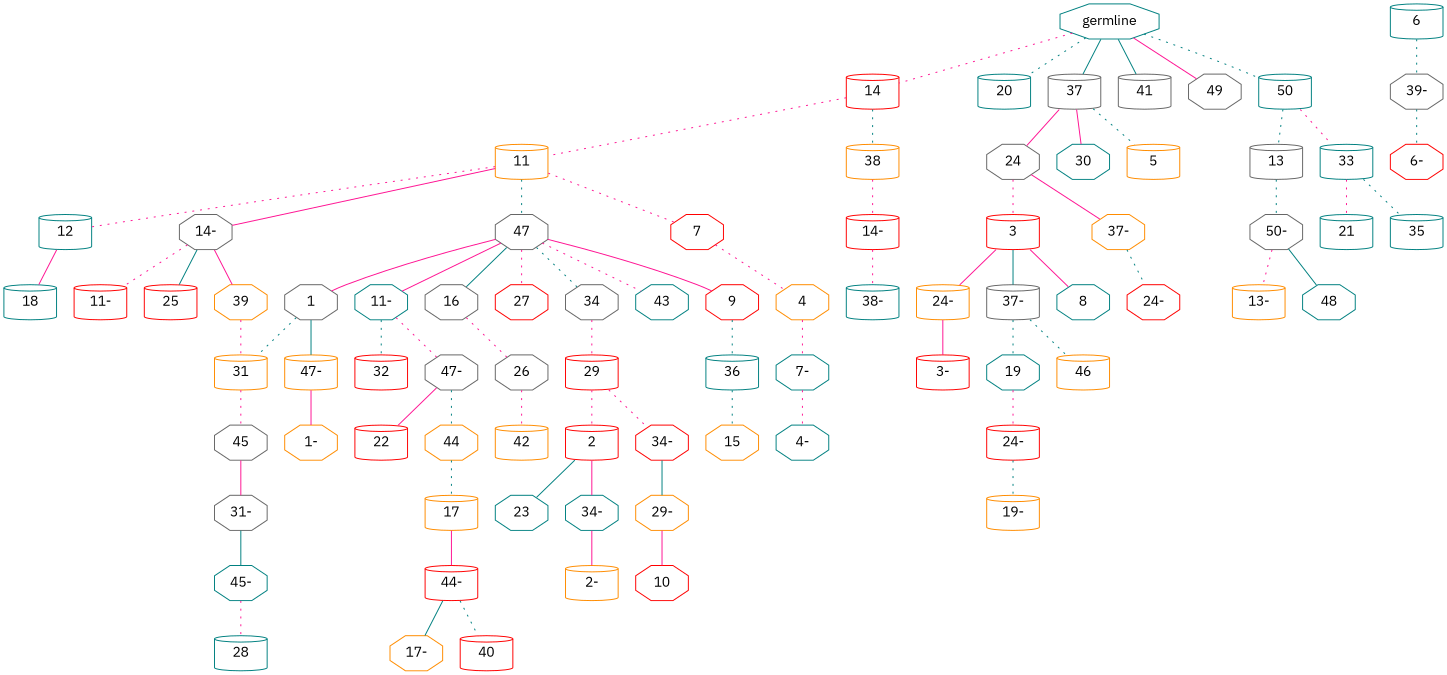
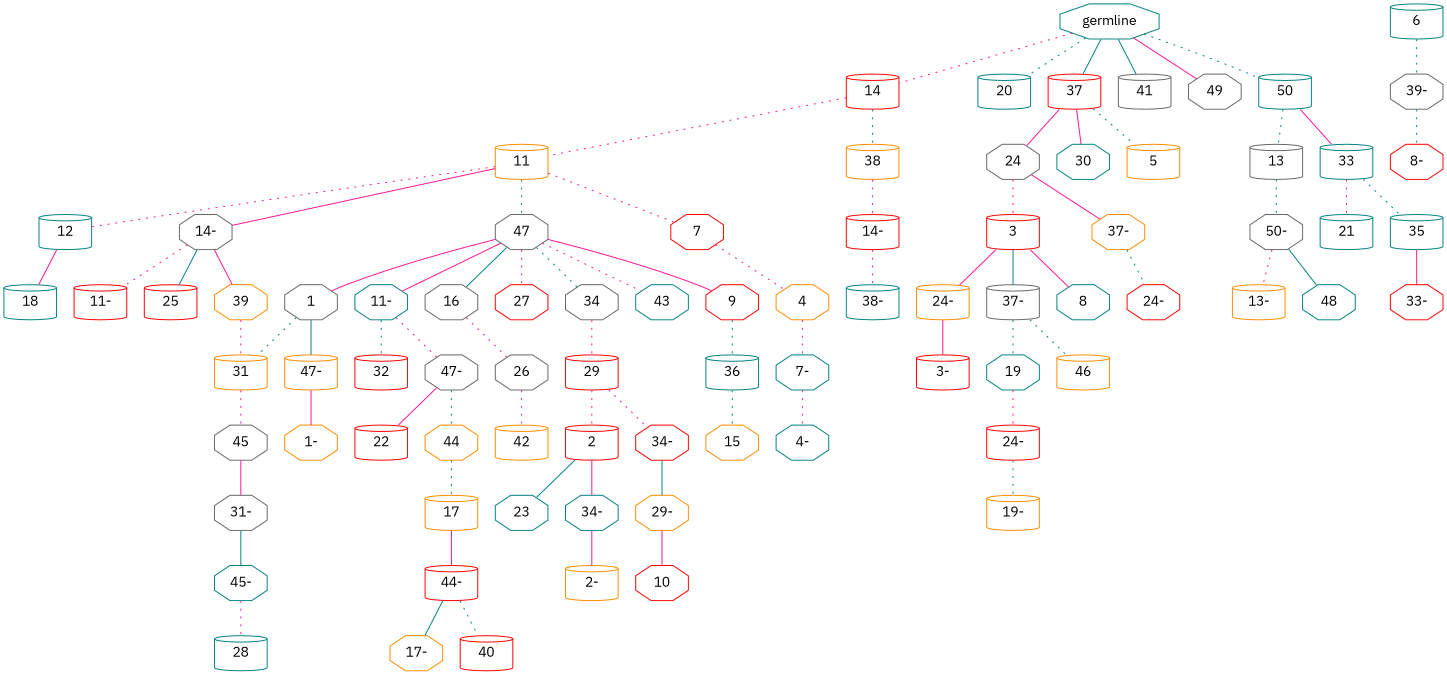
(1074, 92) -> (1074, 92)
(1316, 127) -> (1316, 127)
(1417, 162) -> (1417, 162)
none -> (1417, 302)
